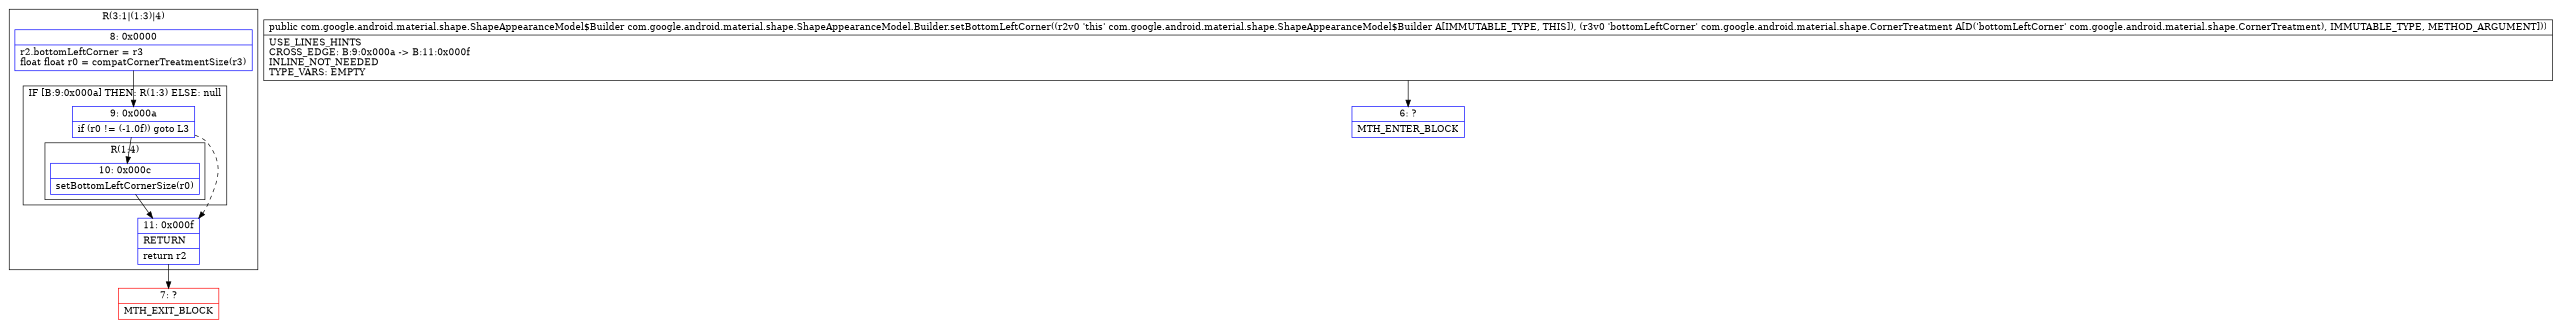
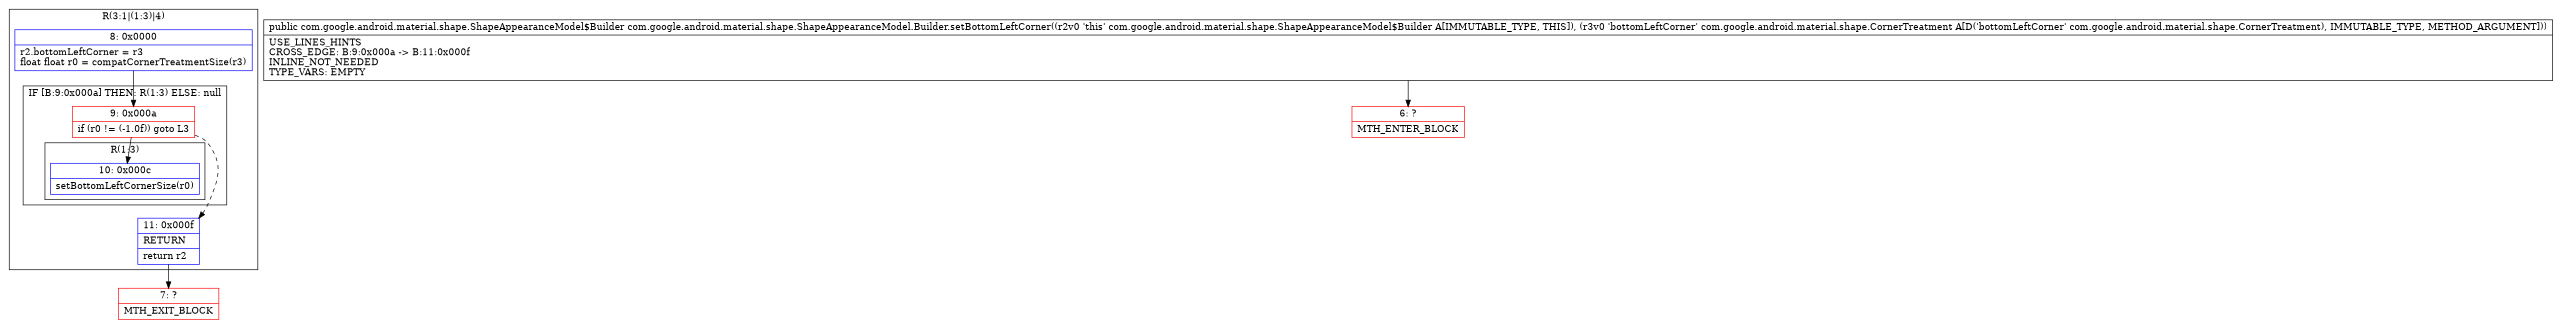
(134, 122) -> (134, 122)
(1408, 122) -> (1408, 122)
(125, 150) -> (125, 150)
(142, 204) -> none
